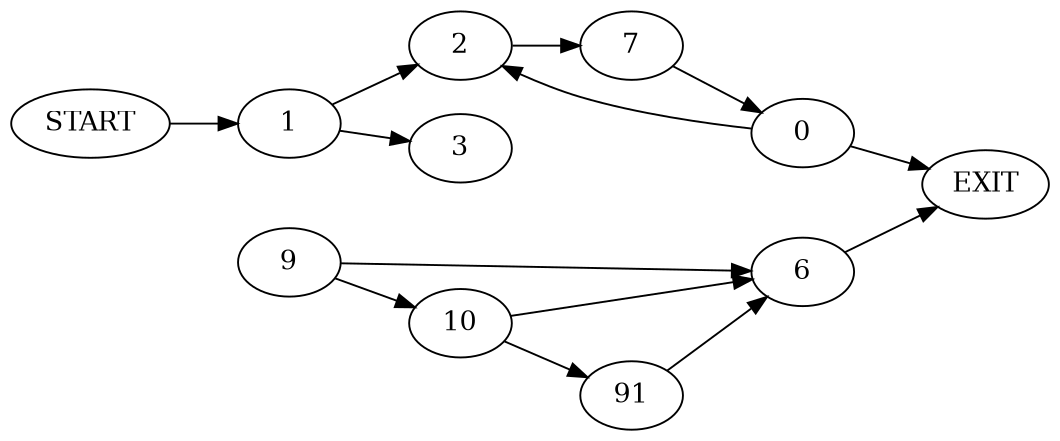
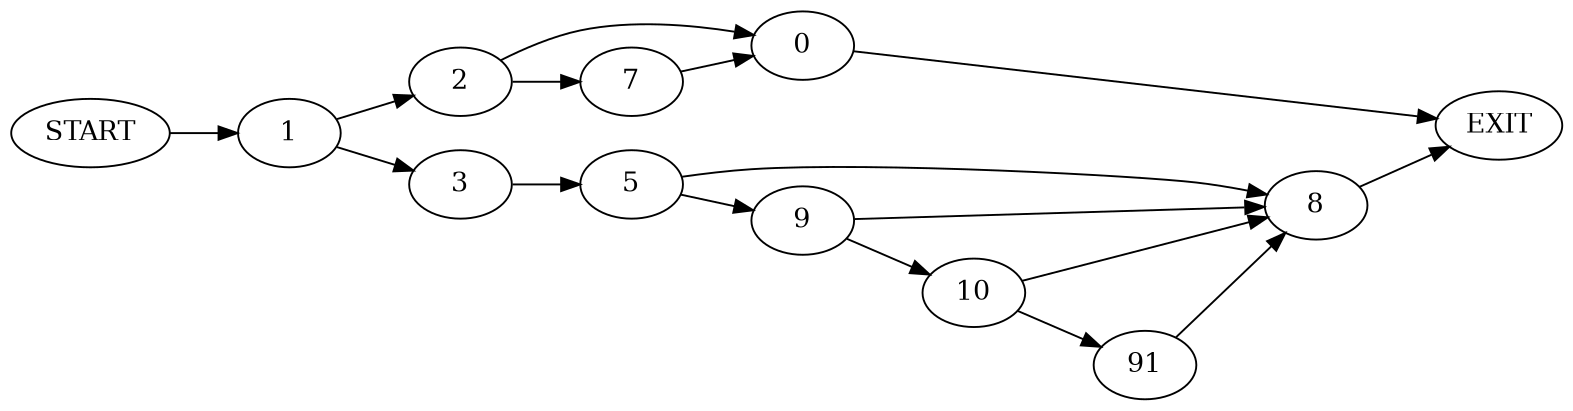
(633, 110) -> (615, 26)
none -> (632, 184)
(803, 272) -> (1316, 205)
